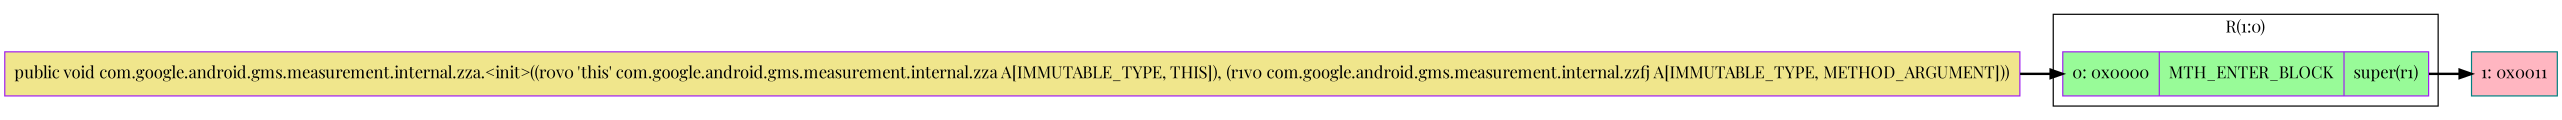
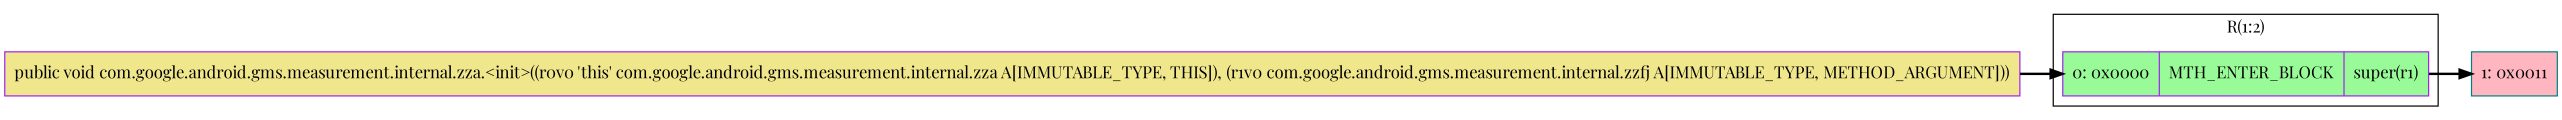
(2246, 28) -> (2246, 28)
